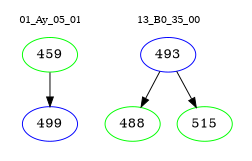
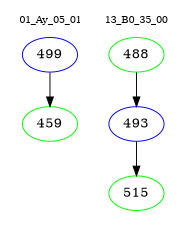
(50, 85) -> (50, 85)
(153, 85) -> (136, 85)
